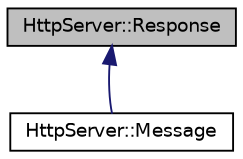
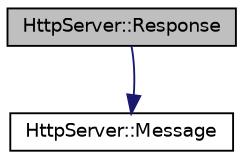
(109, 89) -> (134, 70)
